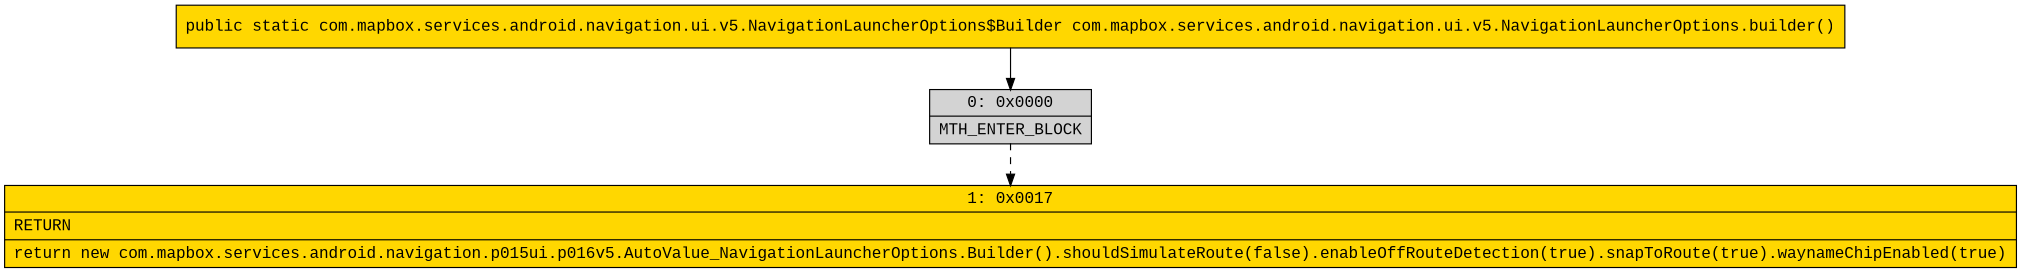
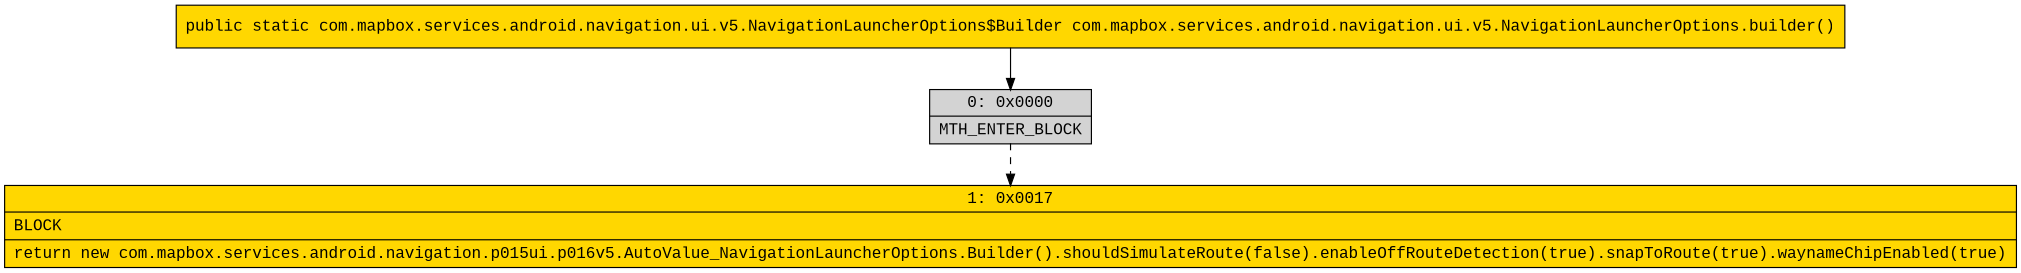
(43, 225) -> (38, 225)
